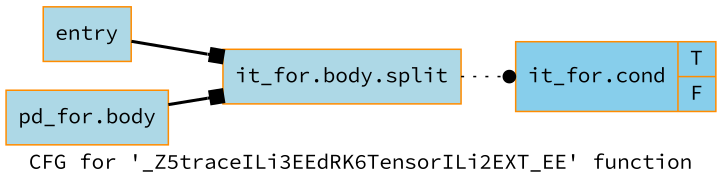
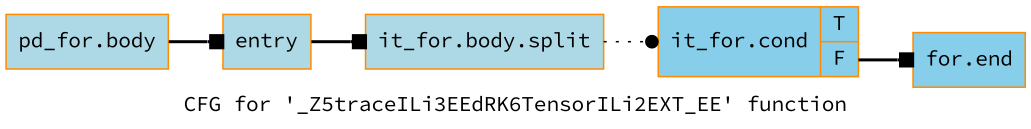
none -> (969, 60)
(188, 101) -> (188, 42)
